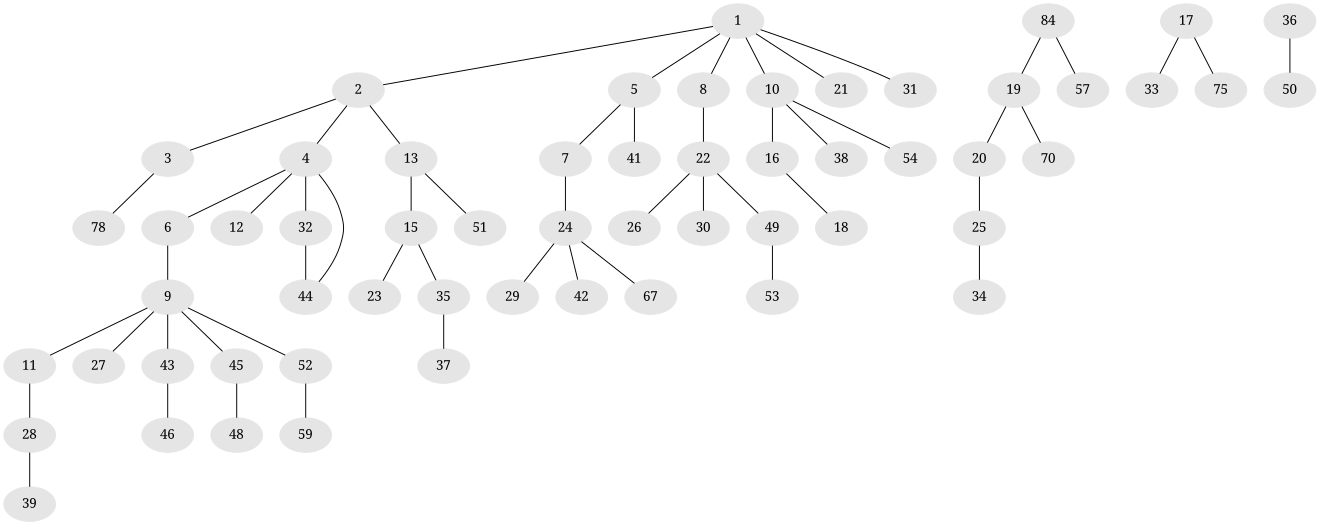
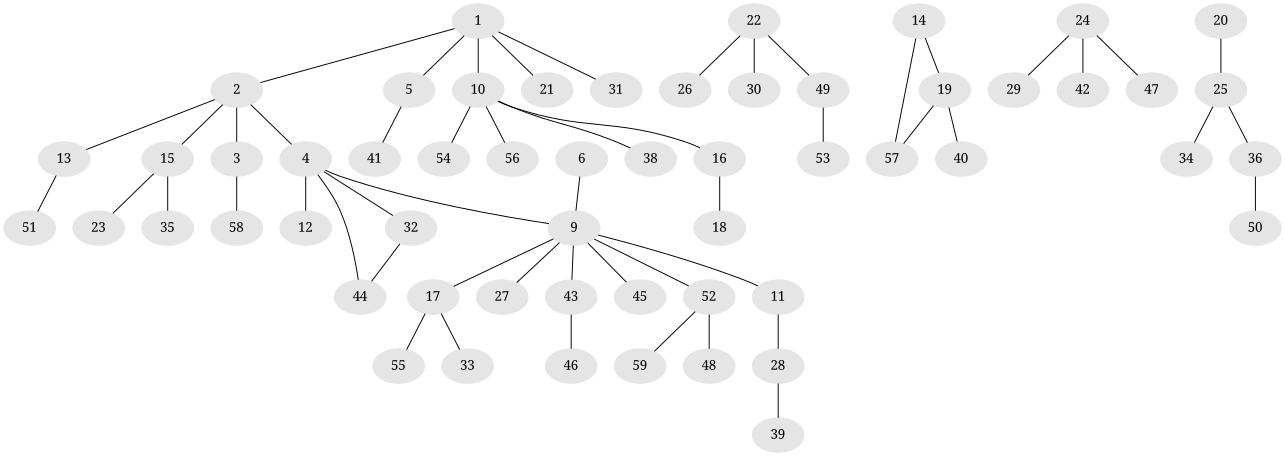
(1048, 21) -> (919, 21)
(703, 90) -> none
(1221, 90) -> (399, 366)
(997, 125) -> (919, 125)
none -> (1238, 125)
none -> (513, 159)
(565, 159) -> none
(1048, 159) -> (961, 159)
(237, 194) -> (436, 202)
(411, 194) -> (202, 124)
(99, 228) -> (237, 228)
none -> (504, 263)
(651, 297) -> (1152, 90)
(444, 366) -> none
(237, 401) -> (709, 332)
